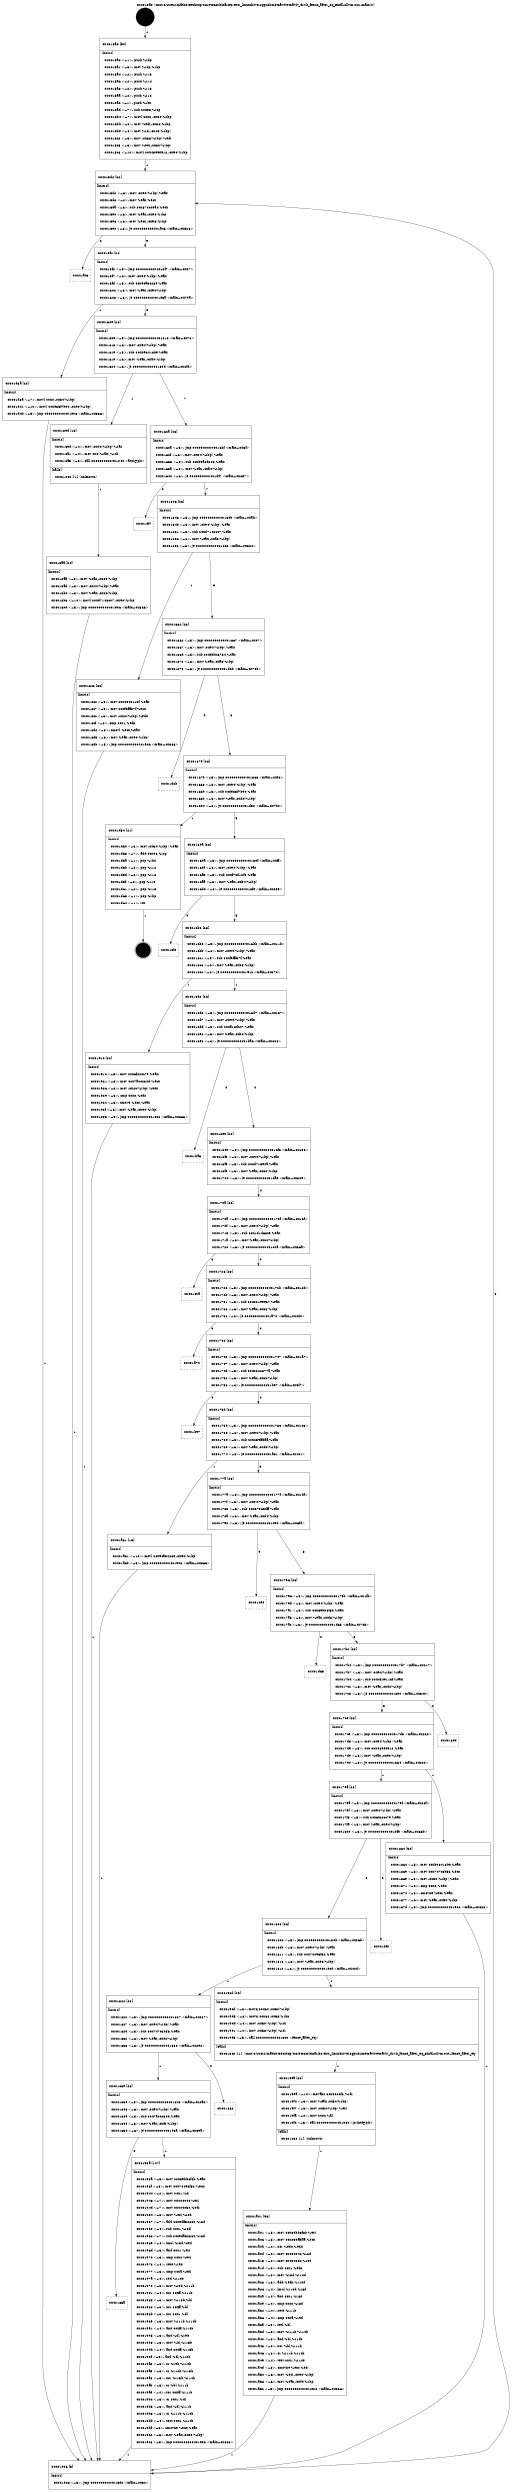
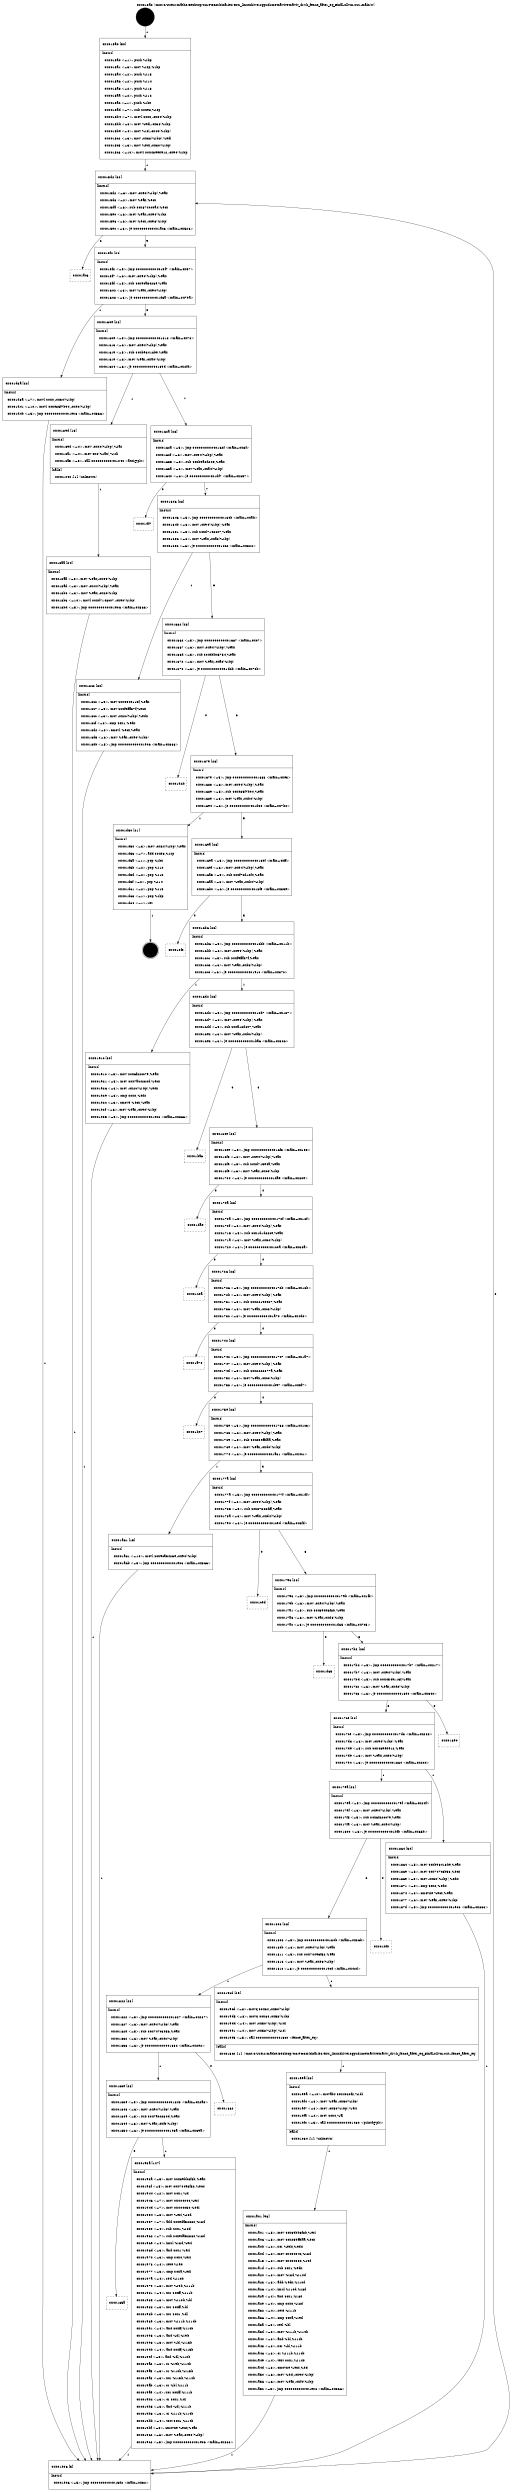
none -> (195, 1225)
